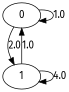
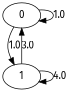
(15, 46) -> (15, 46)
(28, 46) -> (28, 46)
